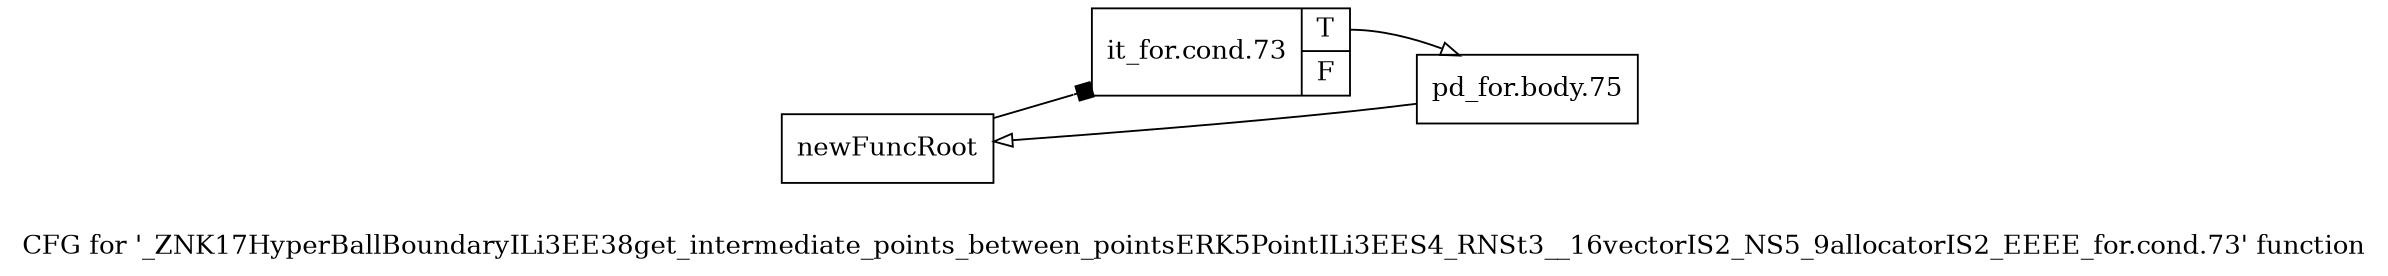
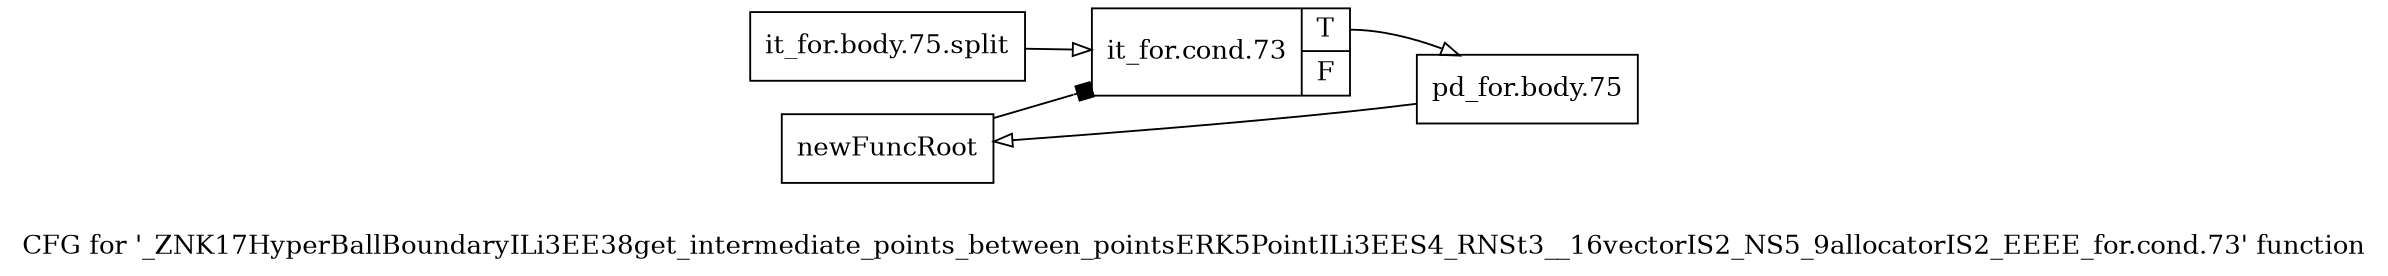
none -> (888, 46)
